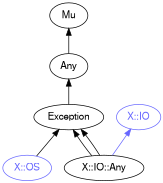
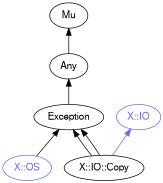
(104, 168) -> (104, 168)
